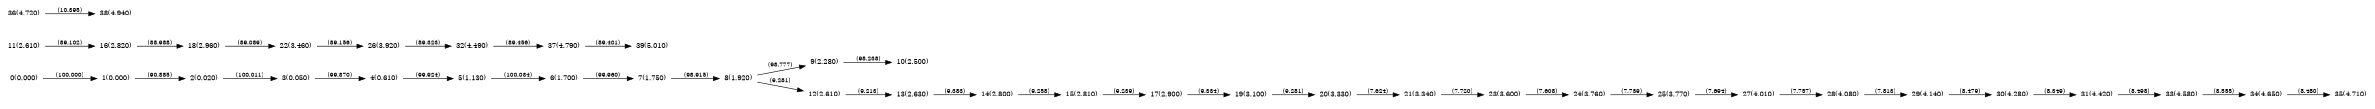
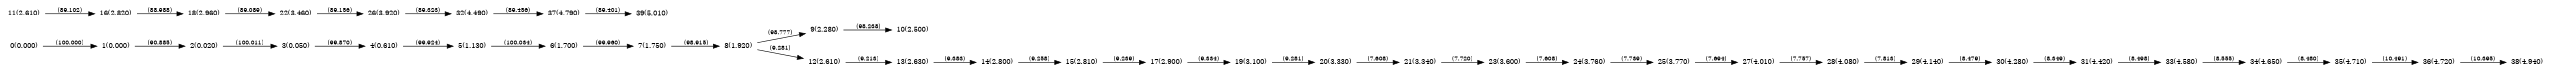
none -> (2392, 62)
(1378, 92) -> (1378, 59)
